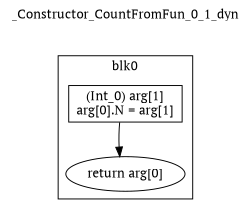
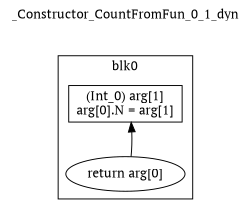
(119, 135) -> (132, 144)
